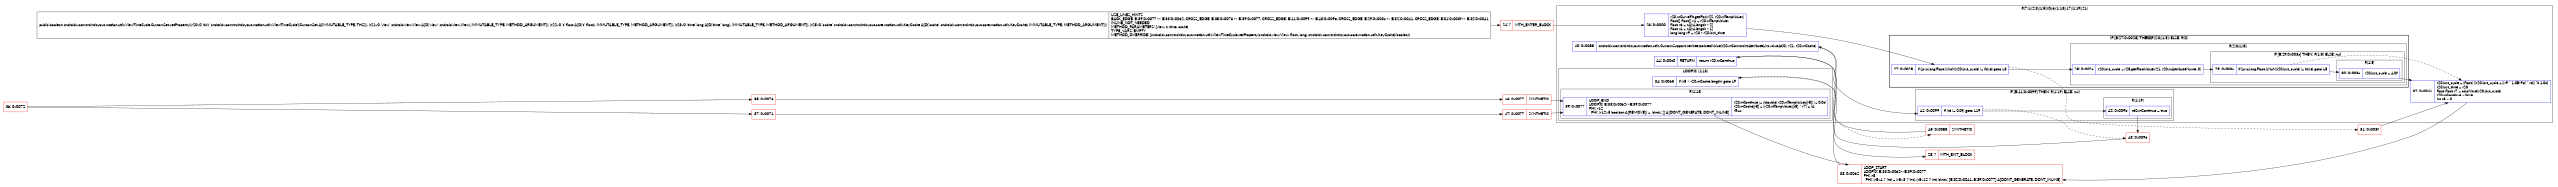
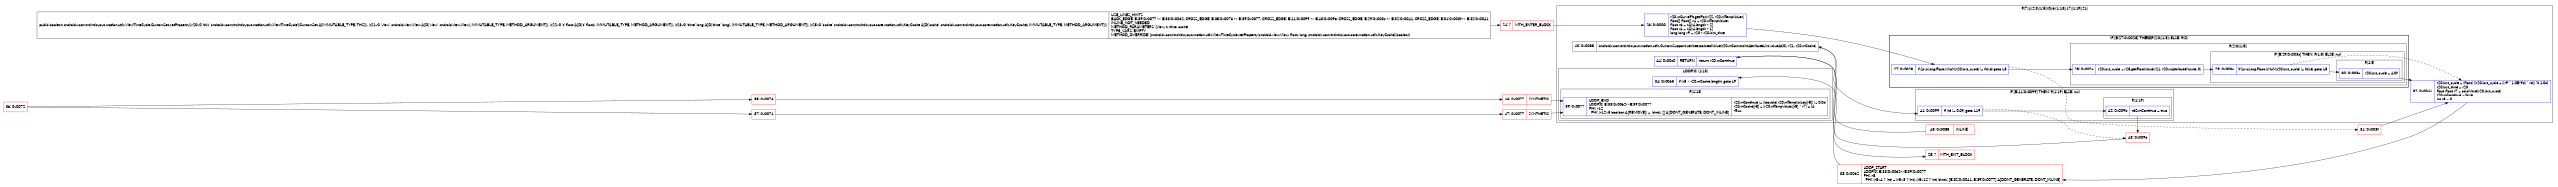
(1850, 130) -> none
(1962, 130) -> (1962, 130)
(1779, 144) -> none
